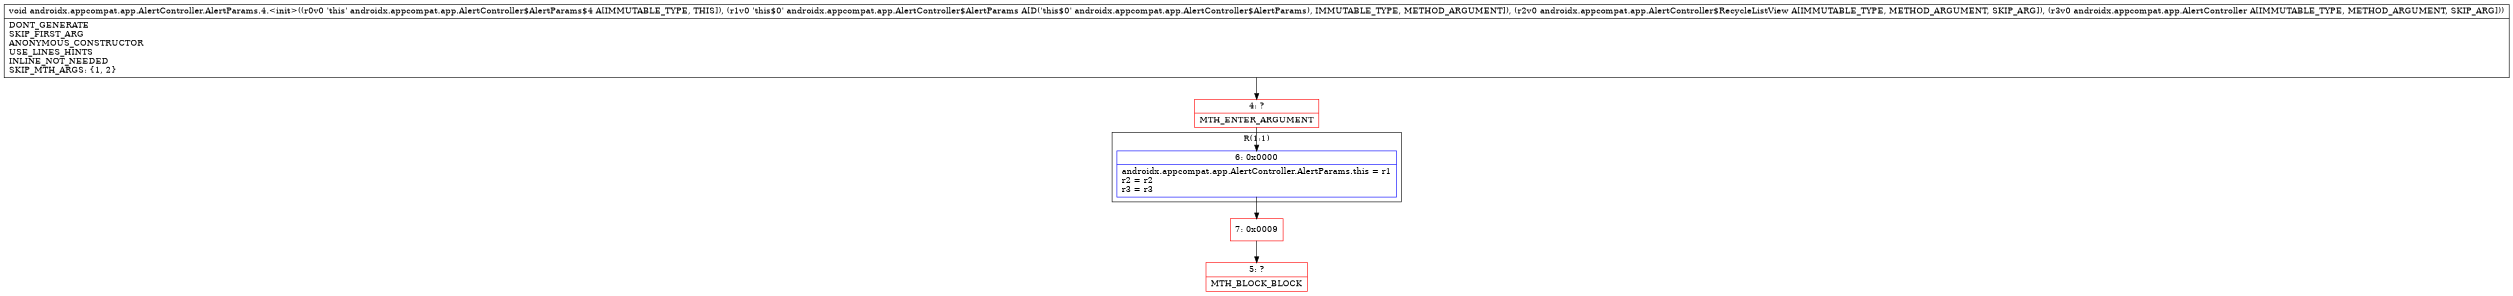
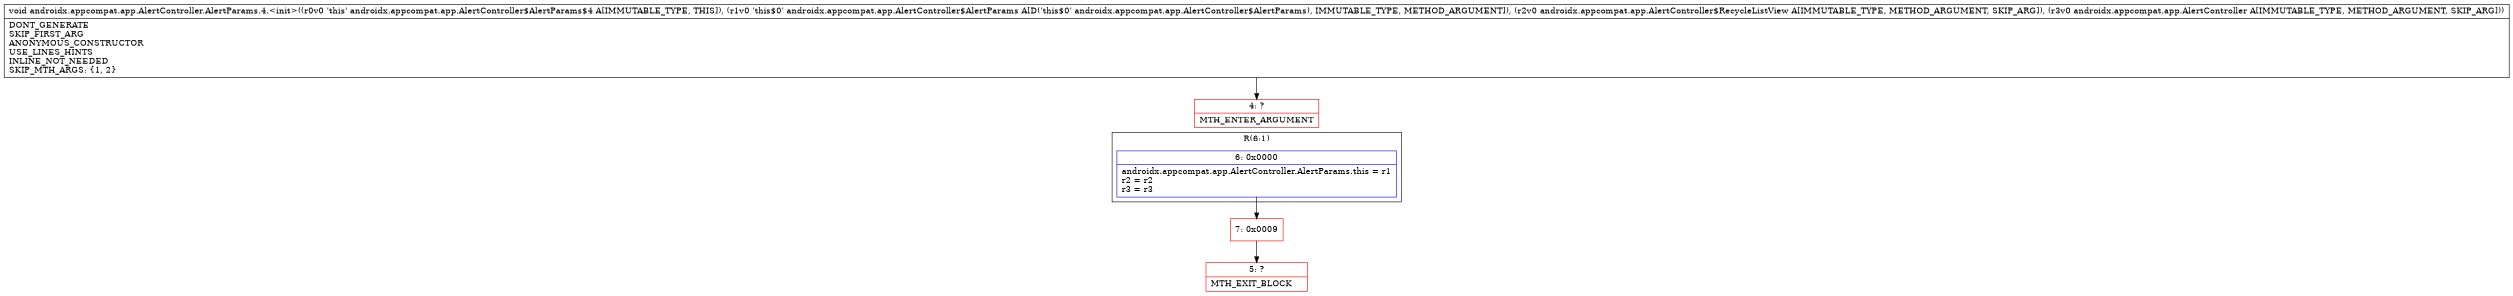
(1257, 136) -> none
(1257, 139) -> (1257, 139)
(1257, 284) -> (1252, 284)
